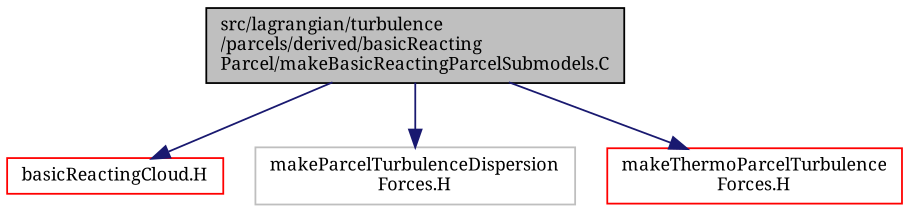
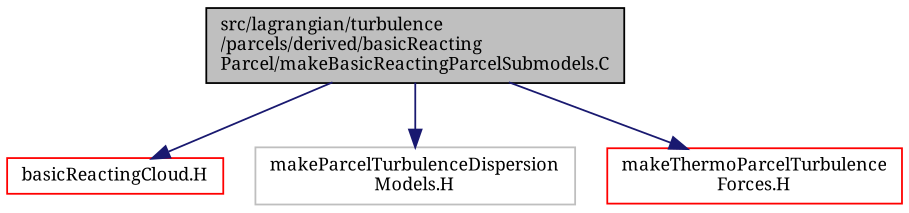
(415, 176) -> (415, 176)
